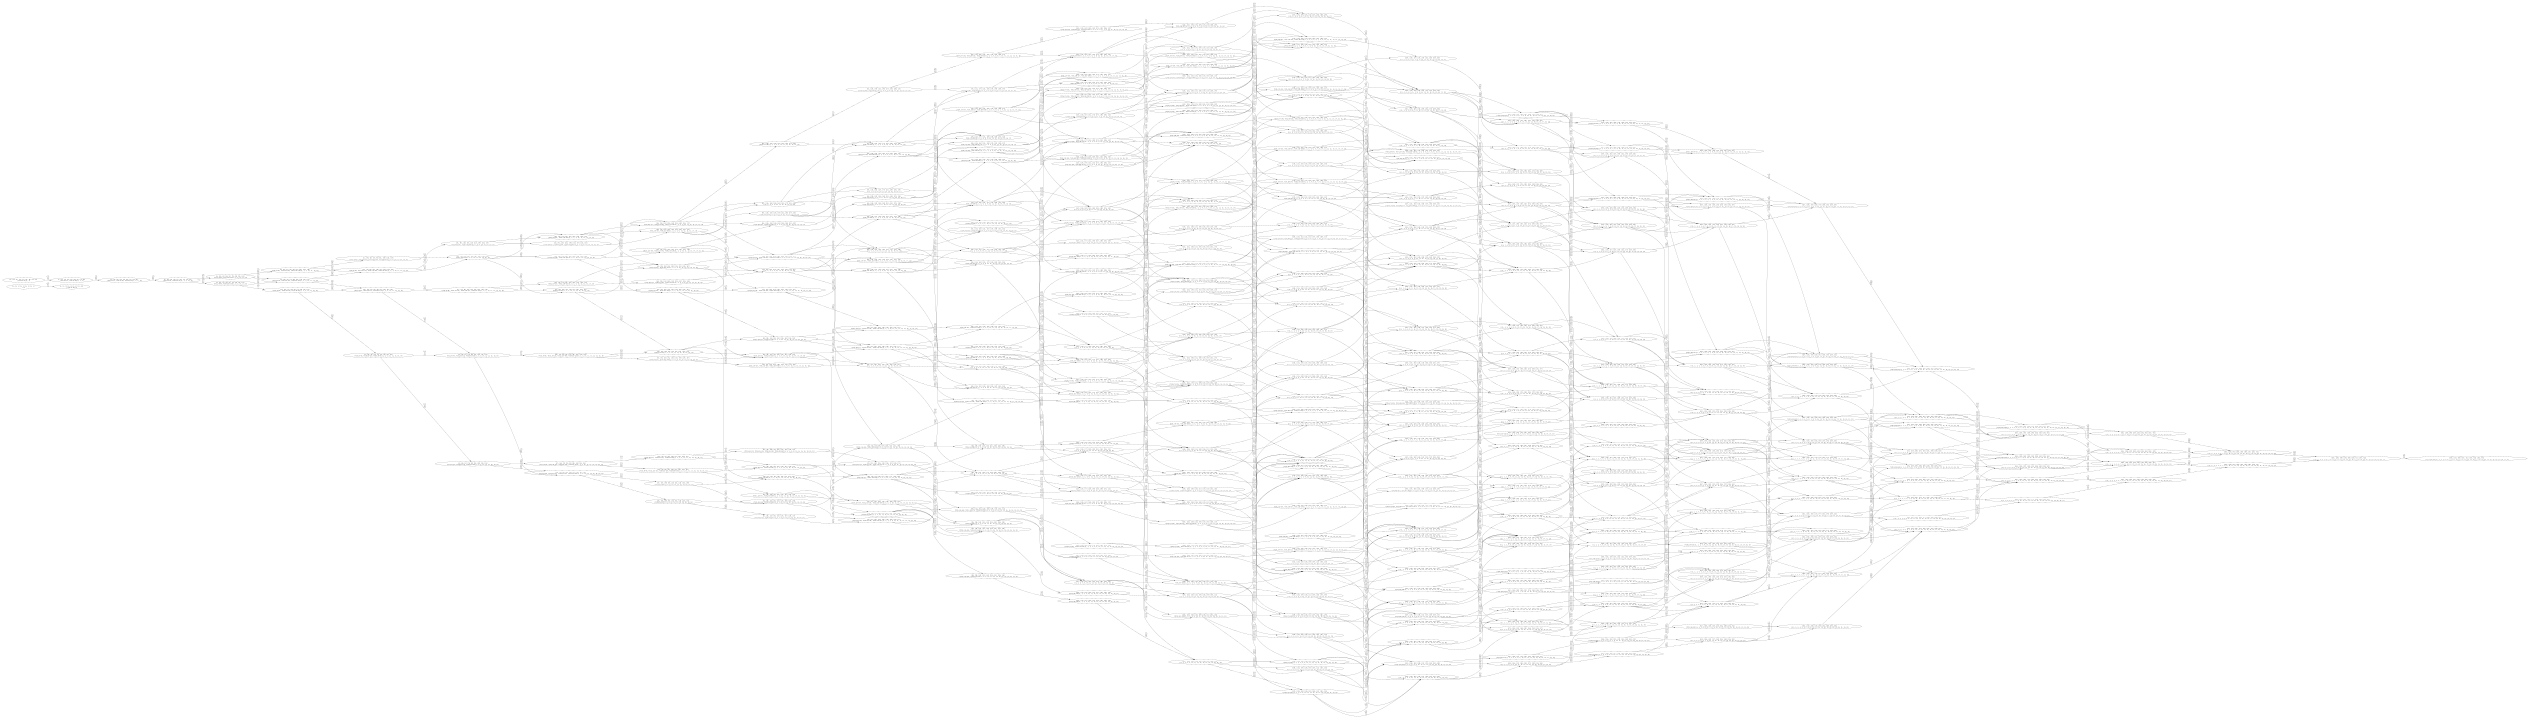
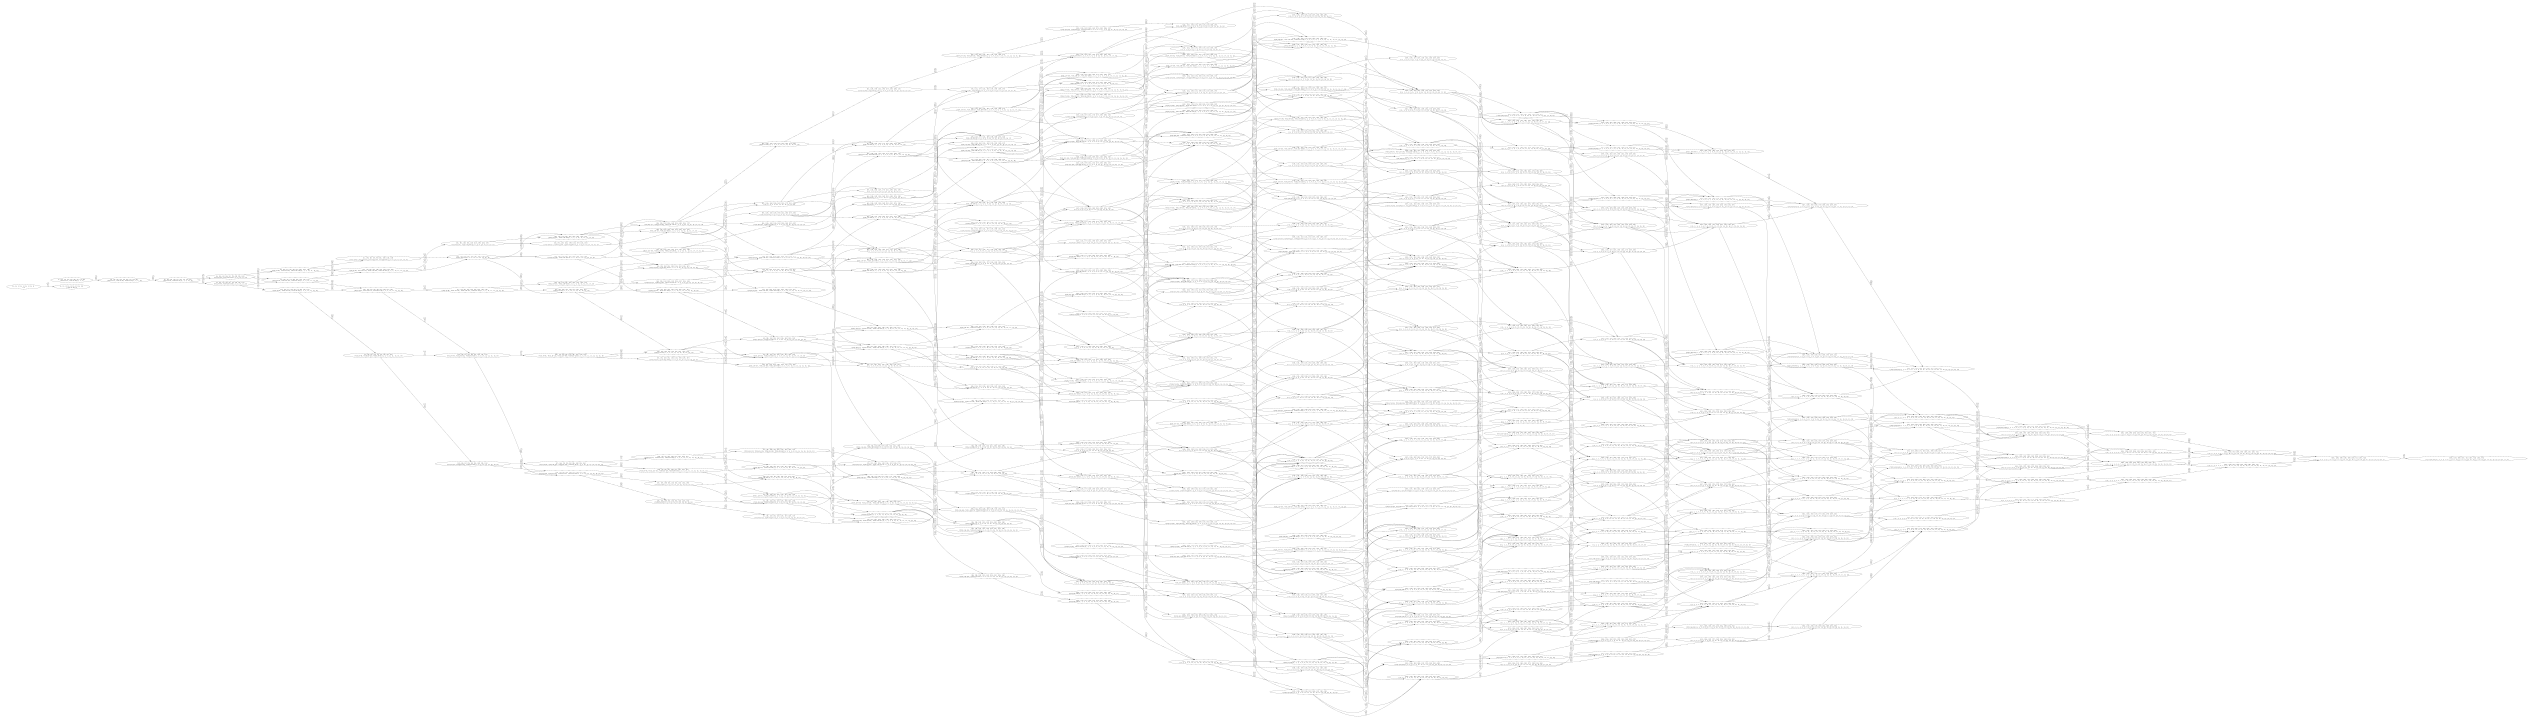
(24, 280) -> none
